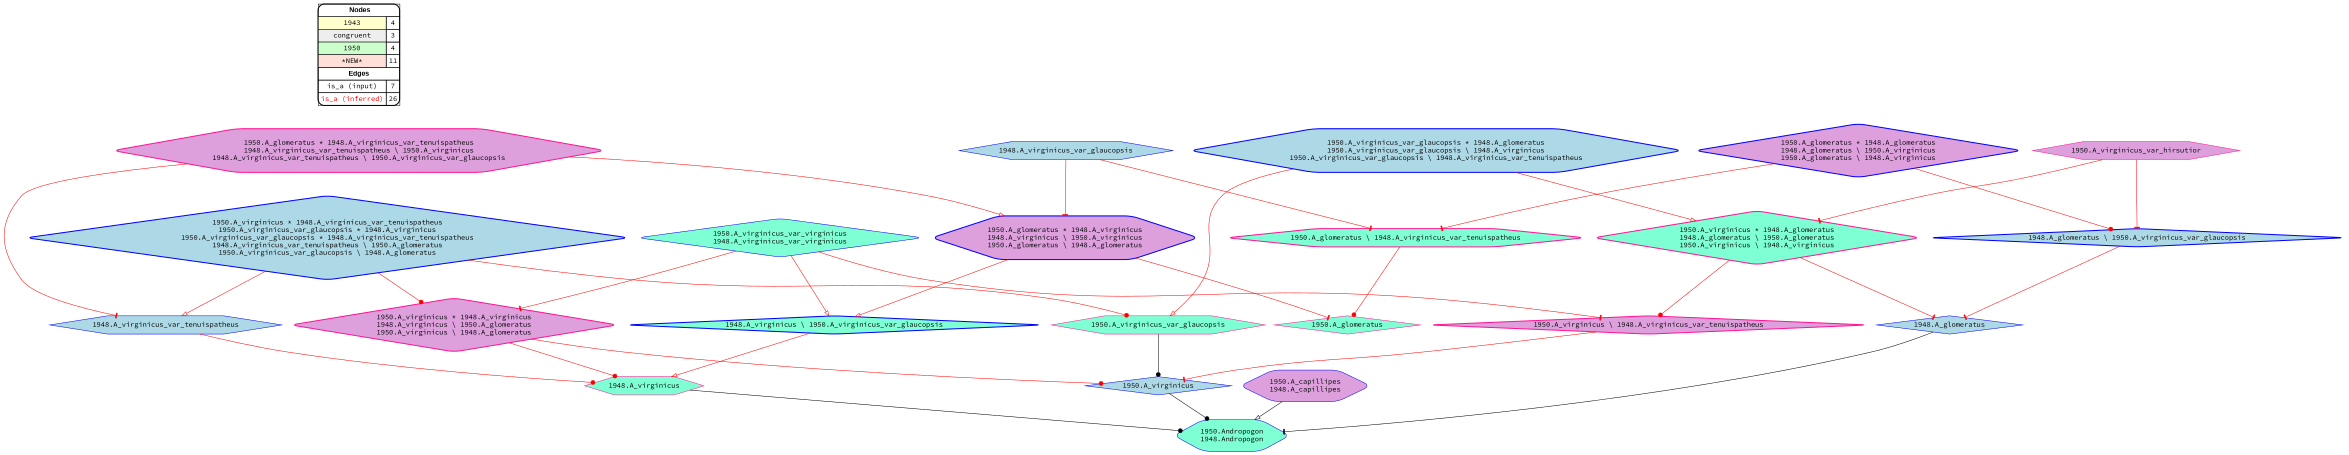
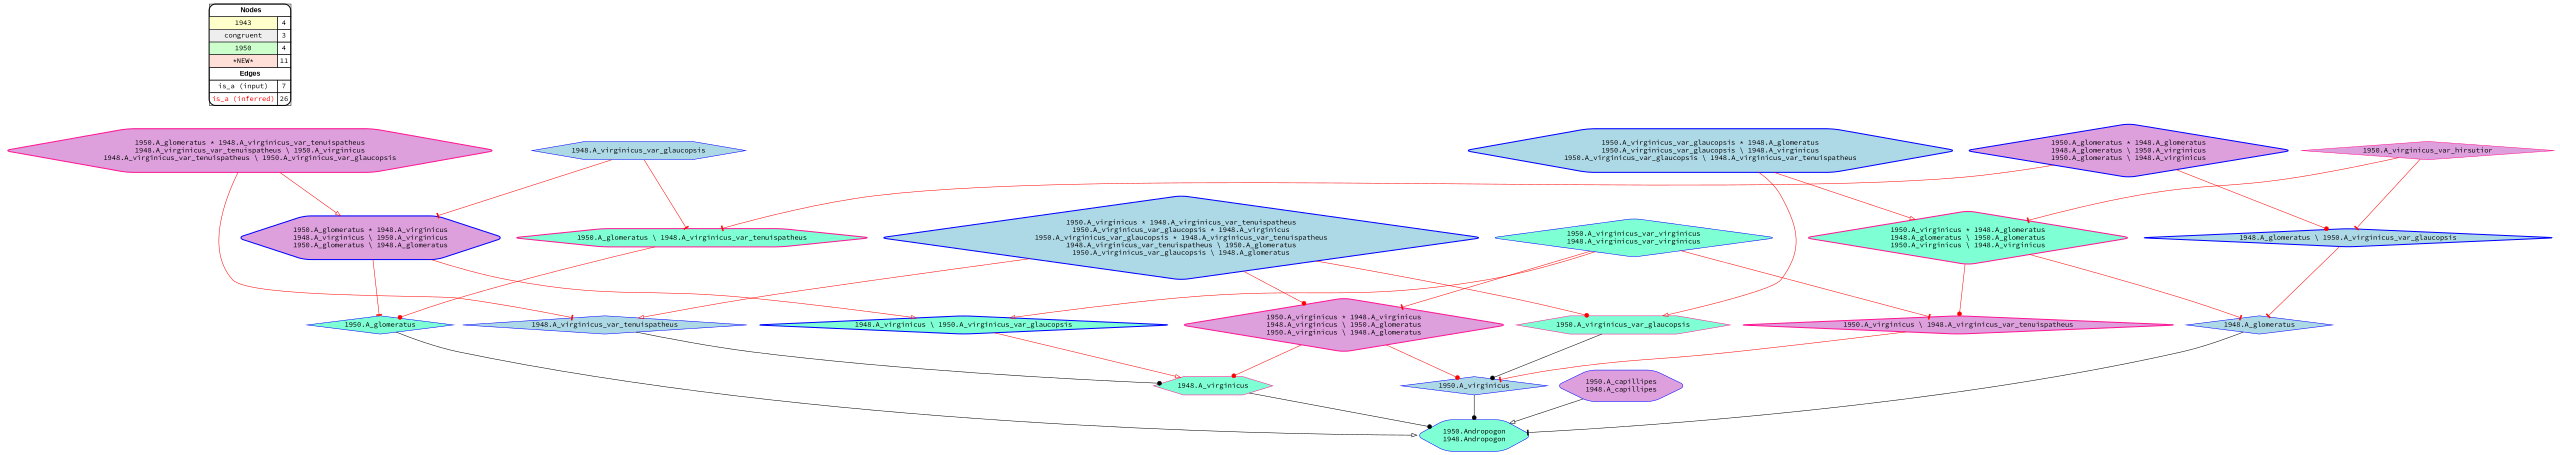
(2136, 151) -> (2428, 151)
(166, 325) -> (605, 325)
(1347, 325) -> (380, 325)
(394, 366) -> (896, 367)
none -> (901, 412)
